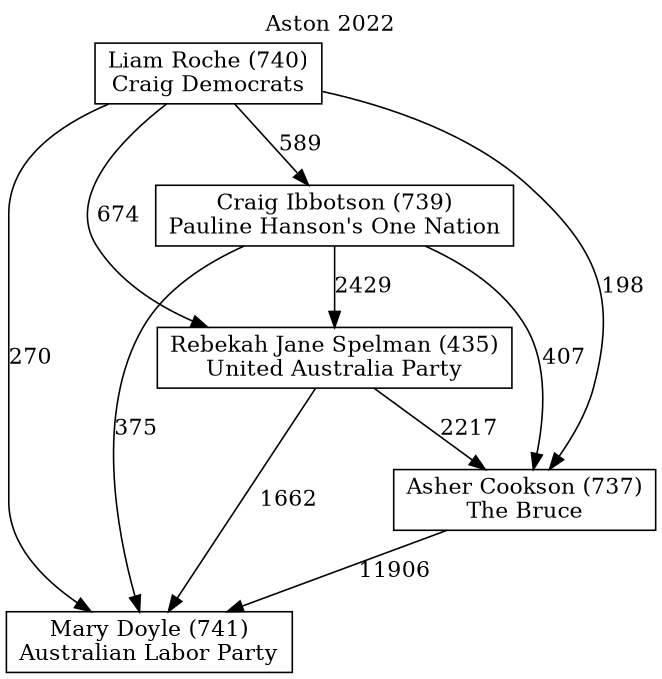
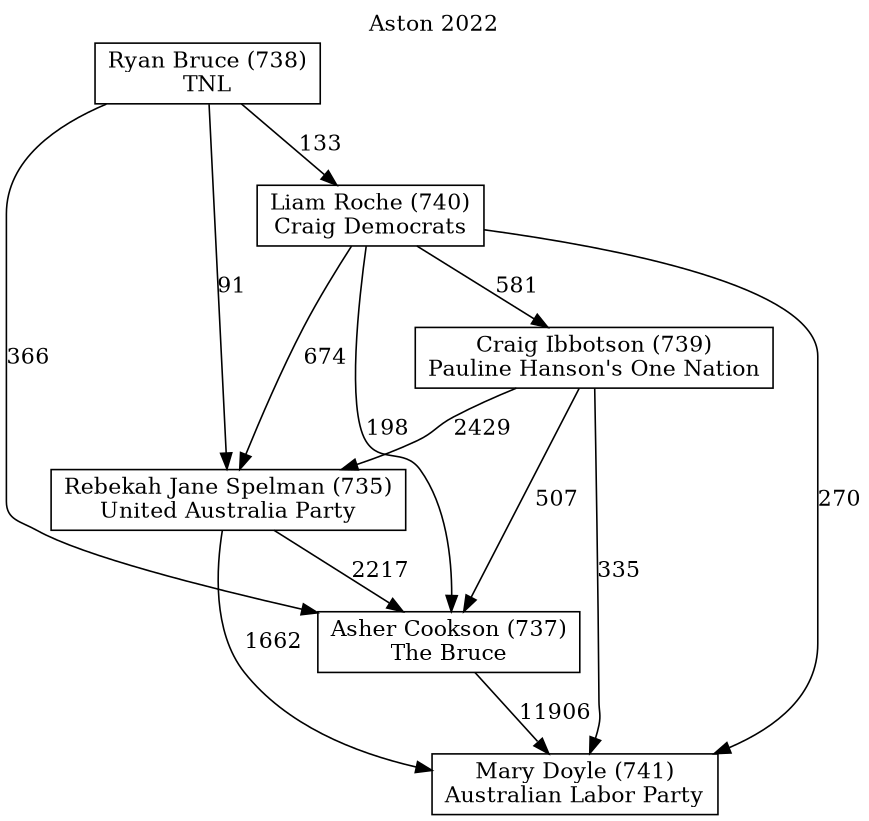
none -> (208, 73)
(301, 145) -> (518, 287)
(335, 358) -> (228, 500)
(565, 358) -> (557, 500)
(137, 429) -> (620, 571)
